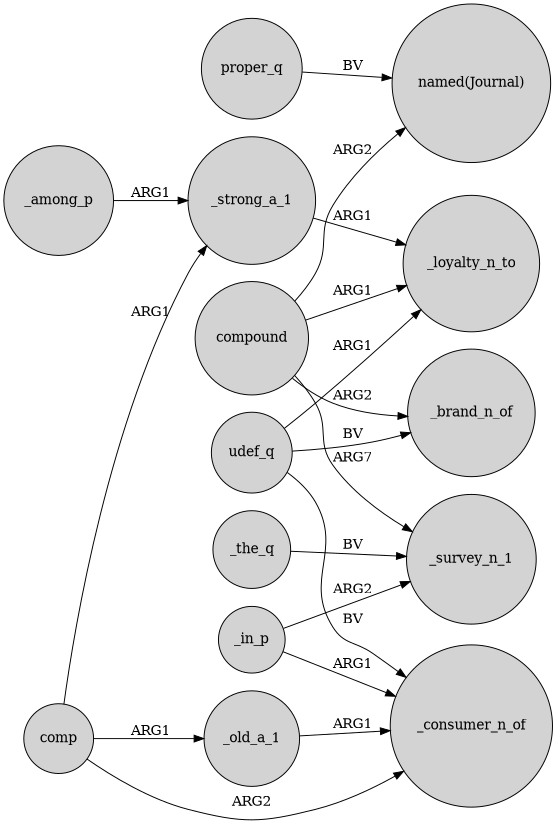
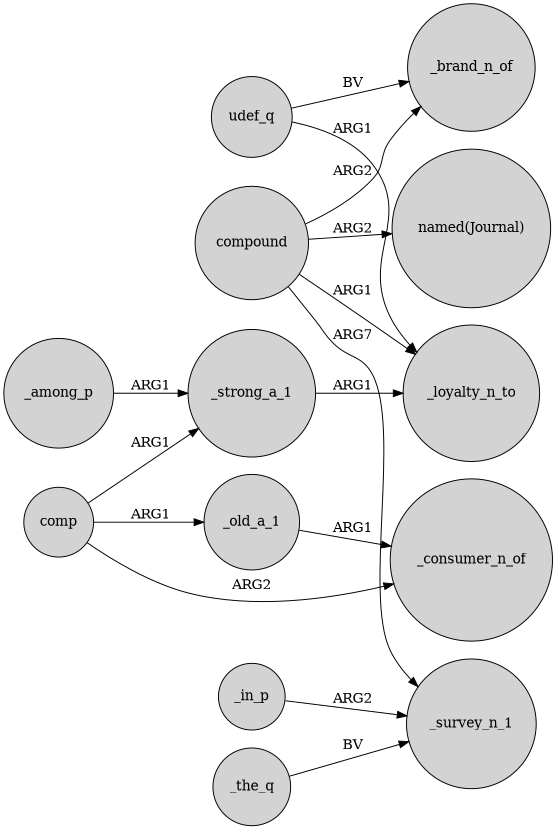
(252, 69) -> none
(322, 584) -> none
(335, 672) -> none
